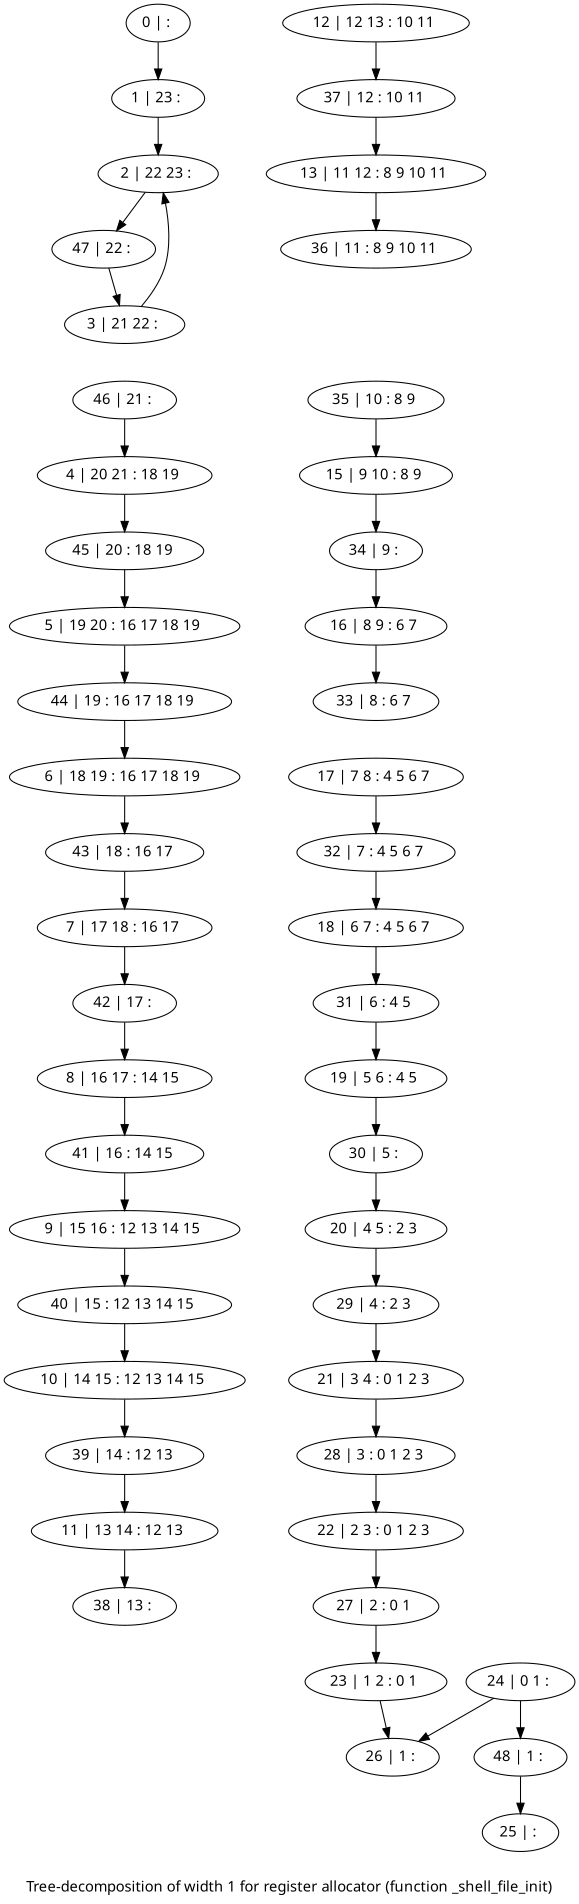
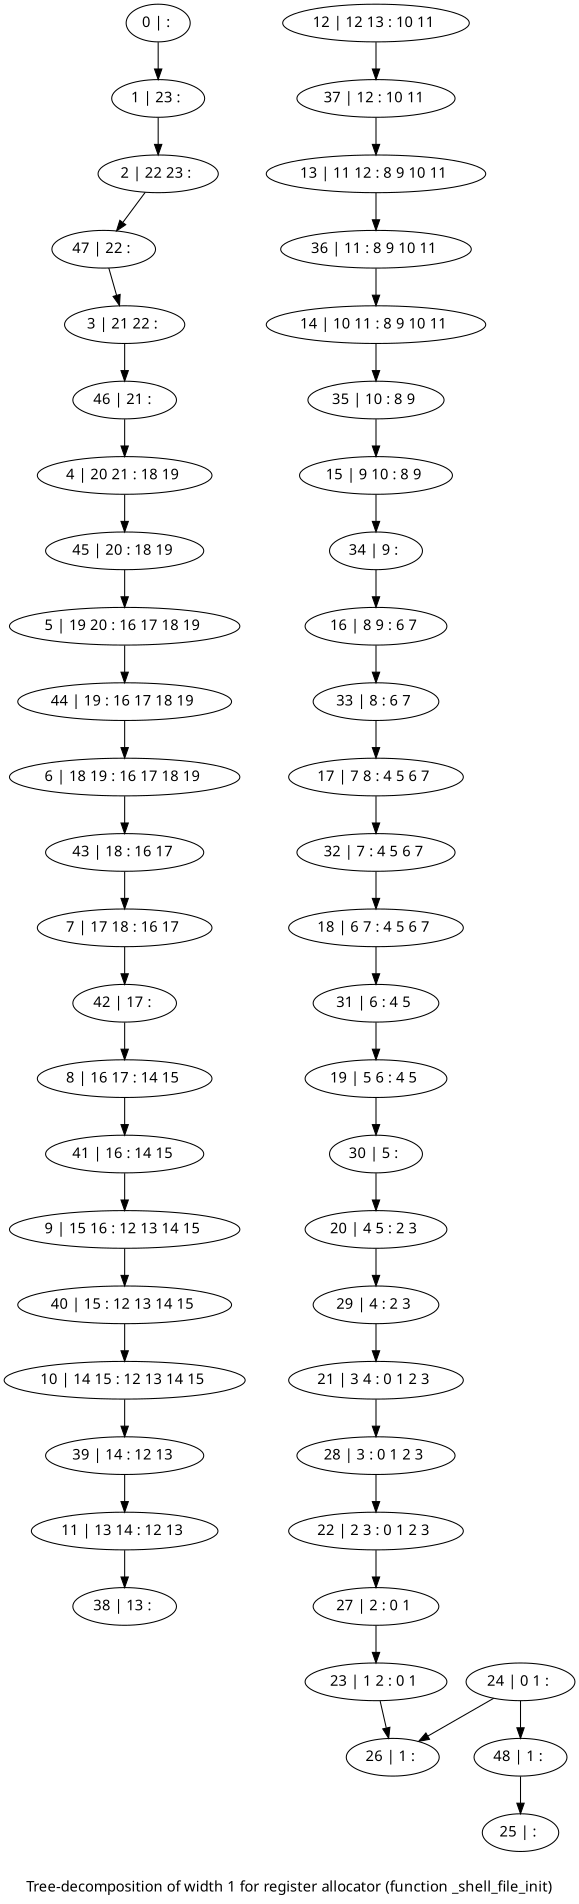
(167, 258) -> (125, 357)
none -> (376, 325)
none -> (376, 734)
